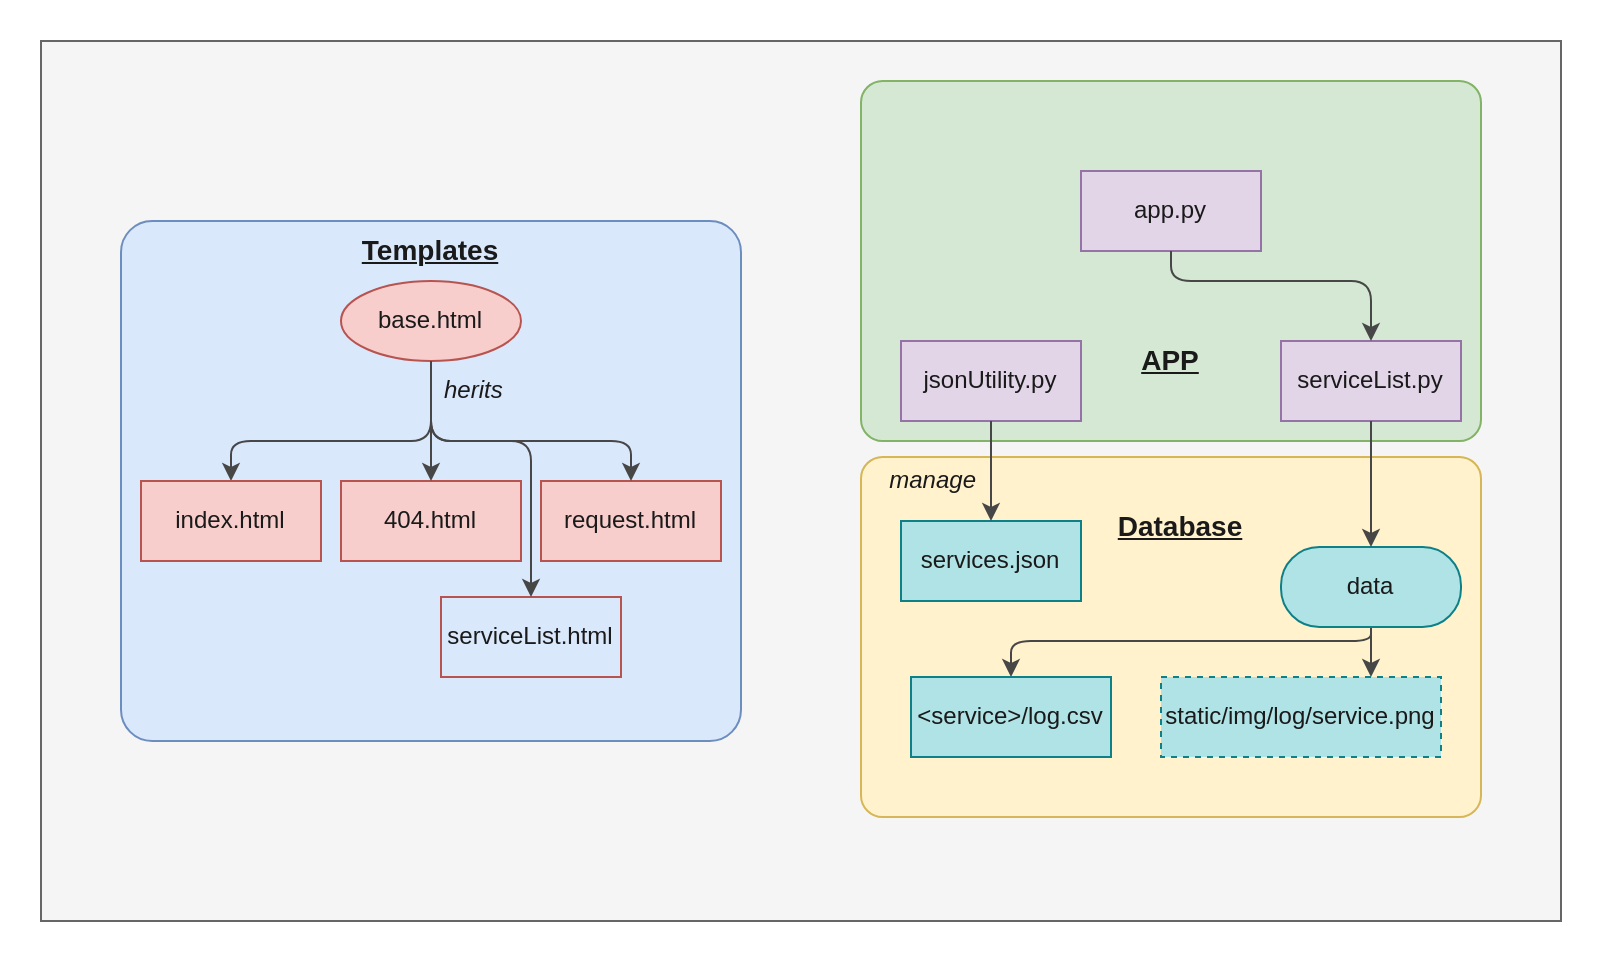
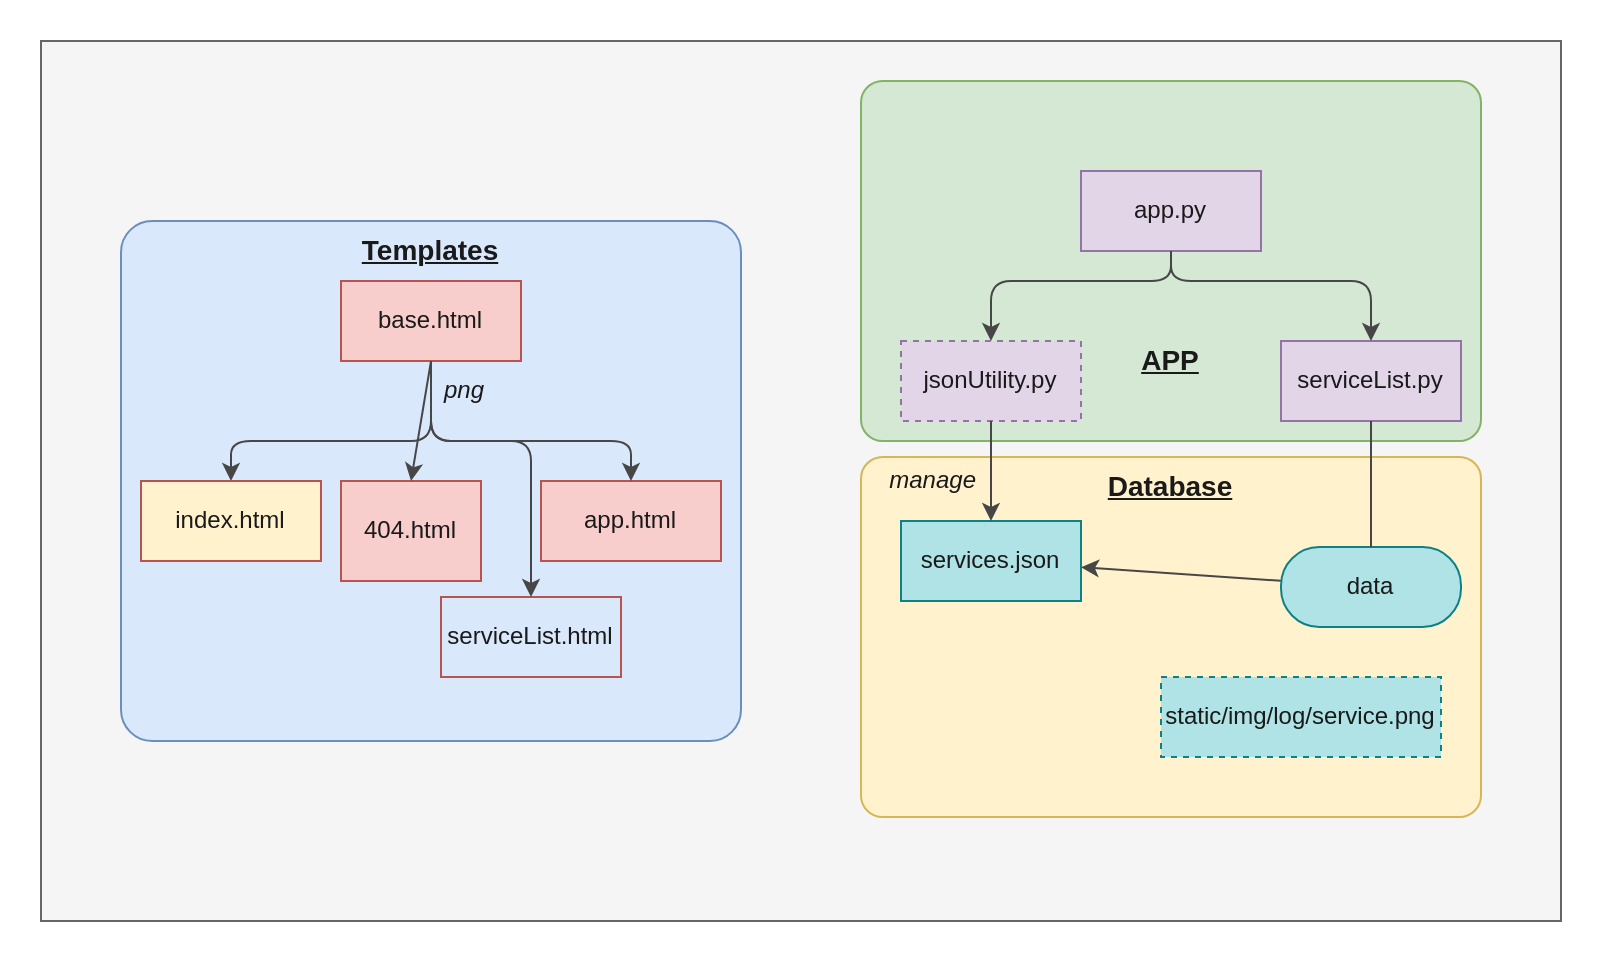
none -> (1063, 281)
(431, 321) -> (431, 321)
(991, 381) -> (991, 381)
(482, 391) -> (465, 391)
(231, 521) -> (231, 521)
(431, 521) -> (411, 531)
(631, 521) -> (631, 521)
(1181, 527) -> (1171, 487)
(1371, 532) -> (1371, 537)
(1181, 641) -> none
(1371, 651) -> (1188, 574)
(1011, 717) -> none
